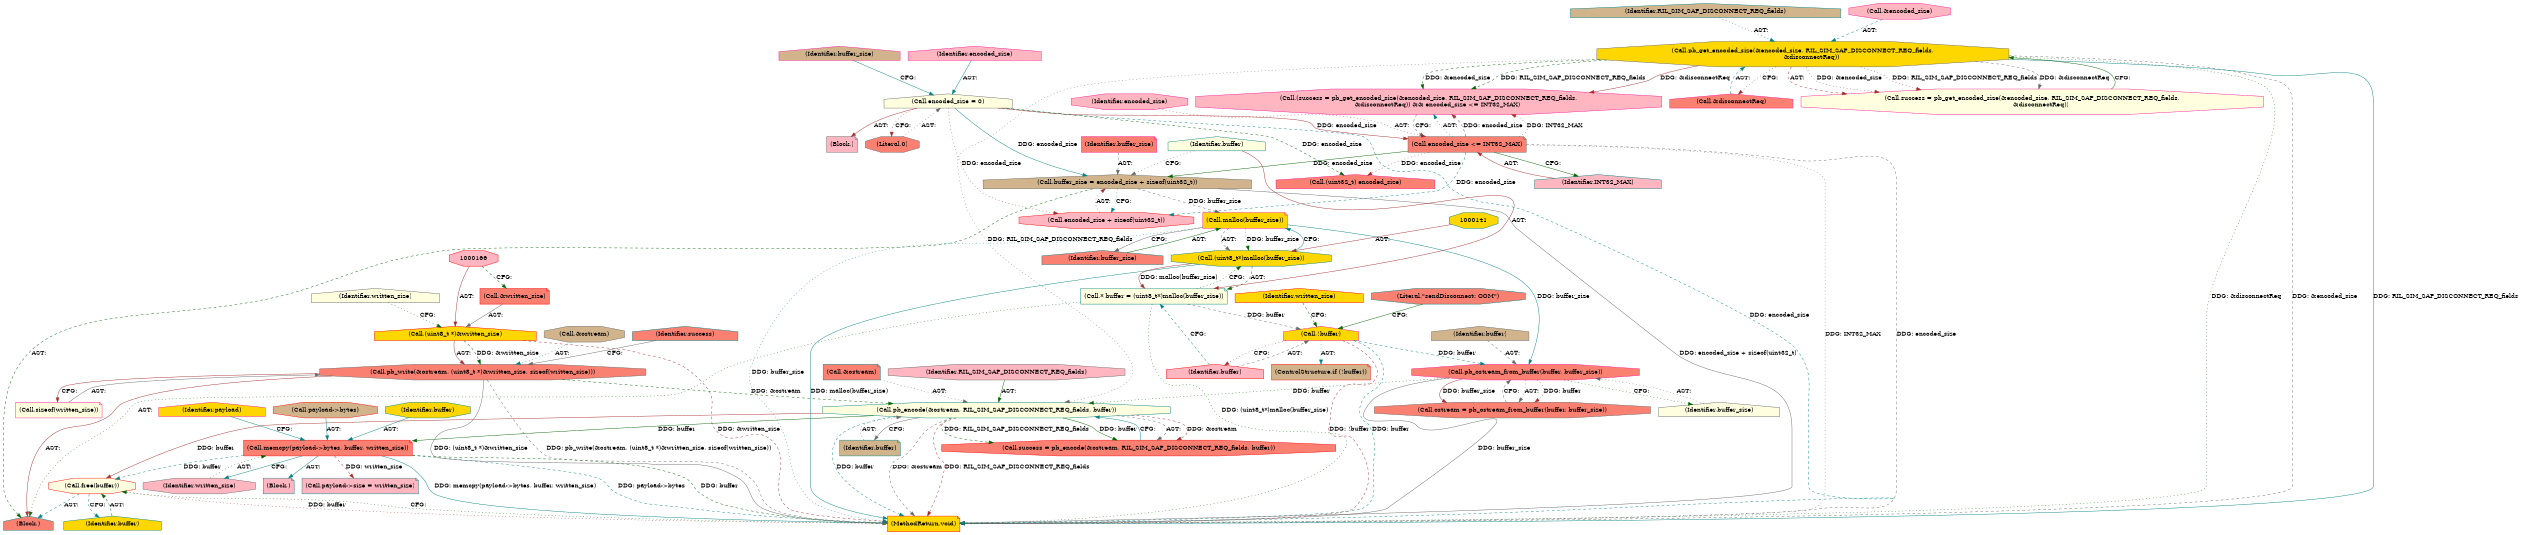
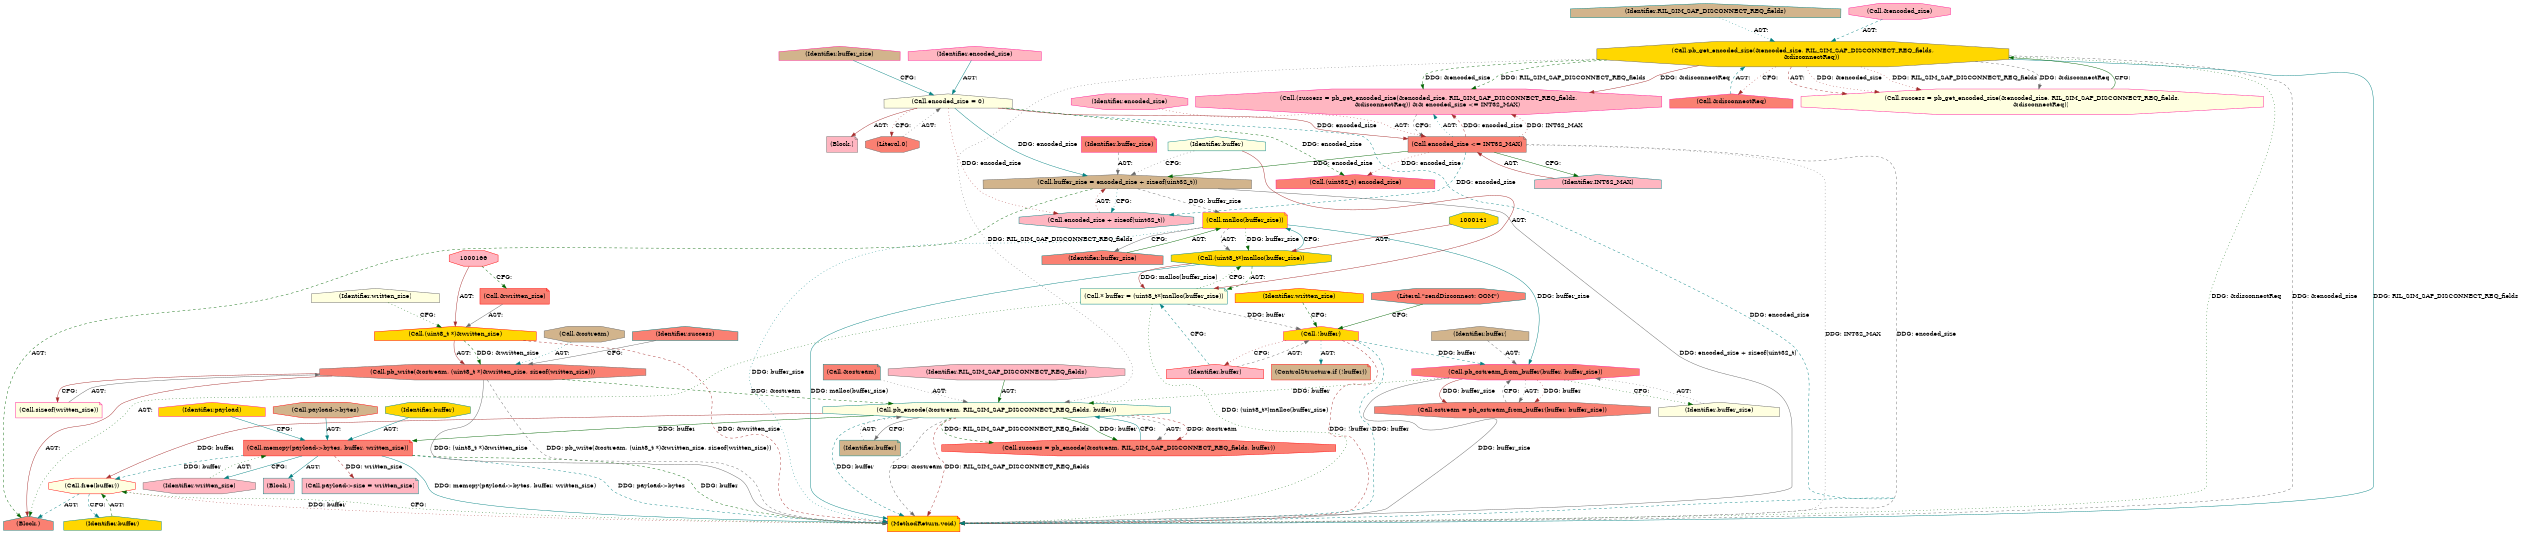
(1106, 220) -> (1106, 220)
